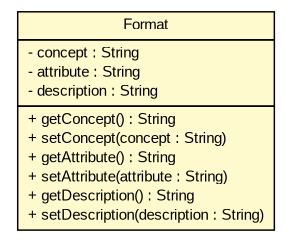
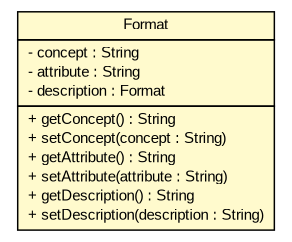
(93, 91) -> (97, 91)
